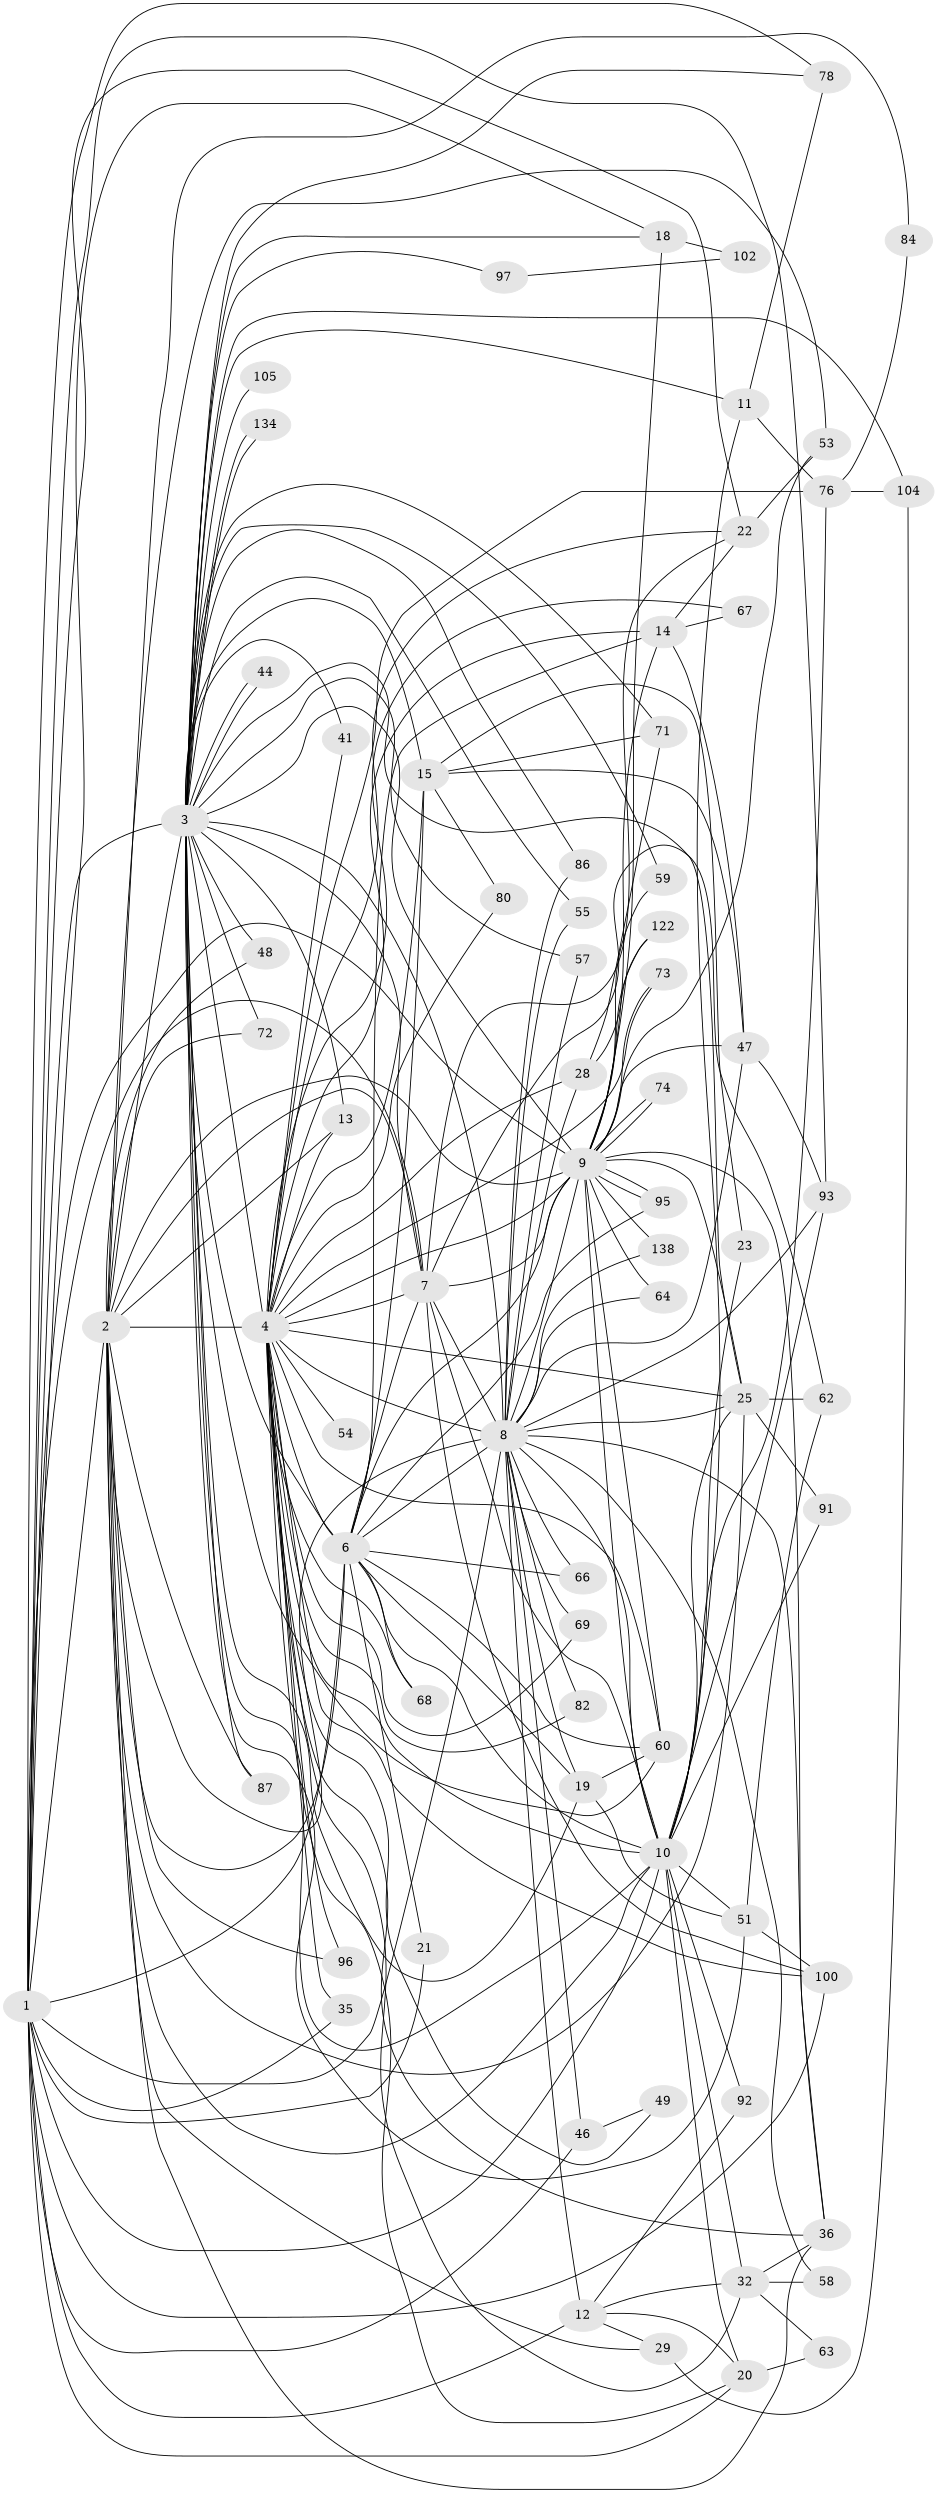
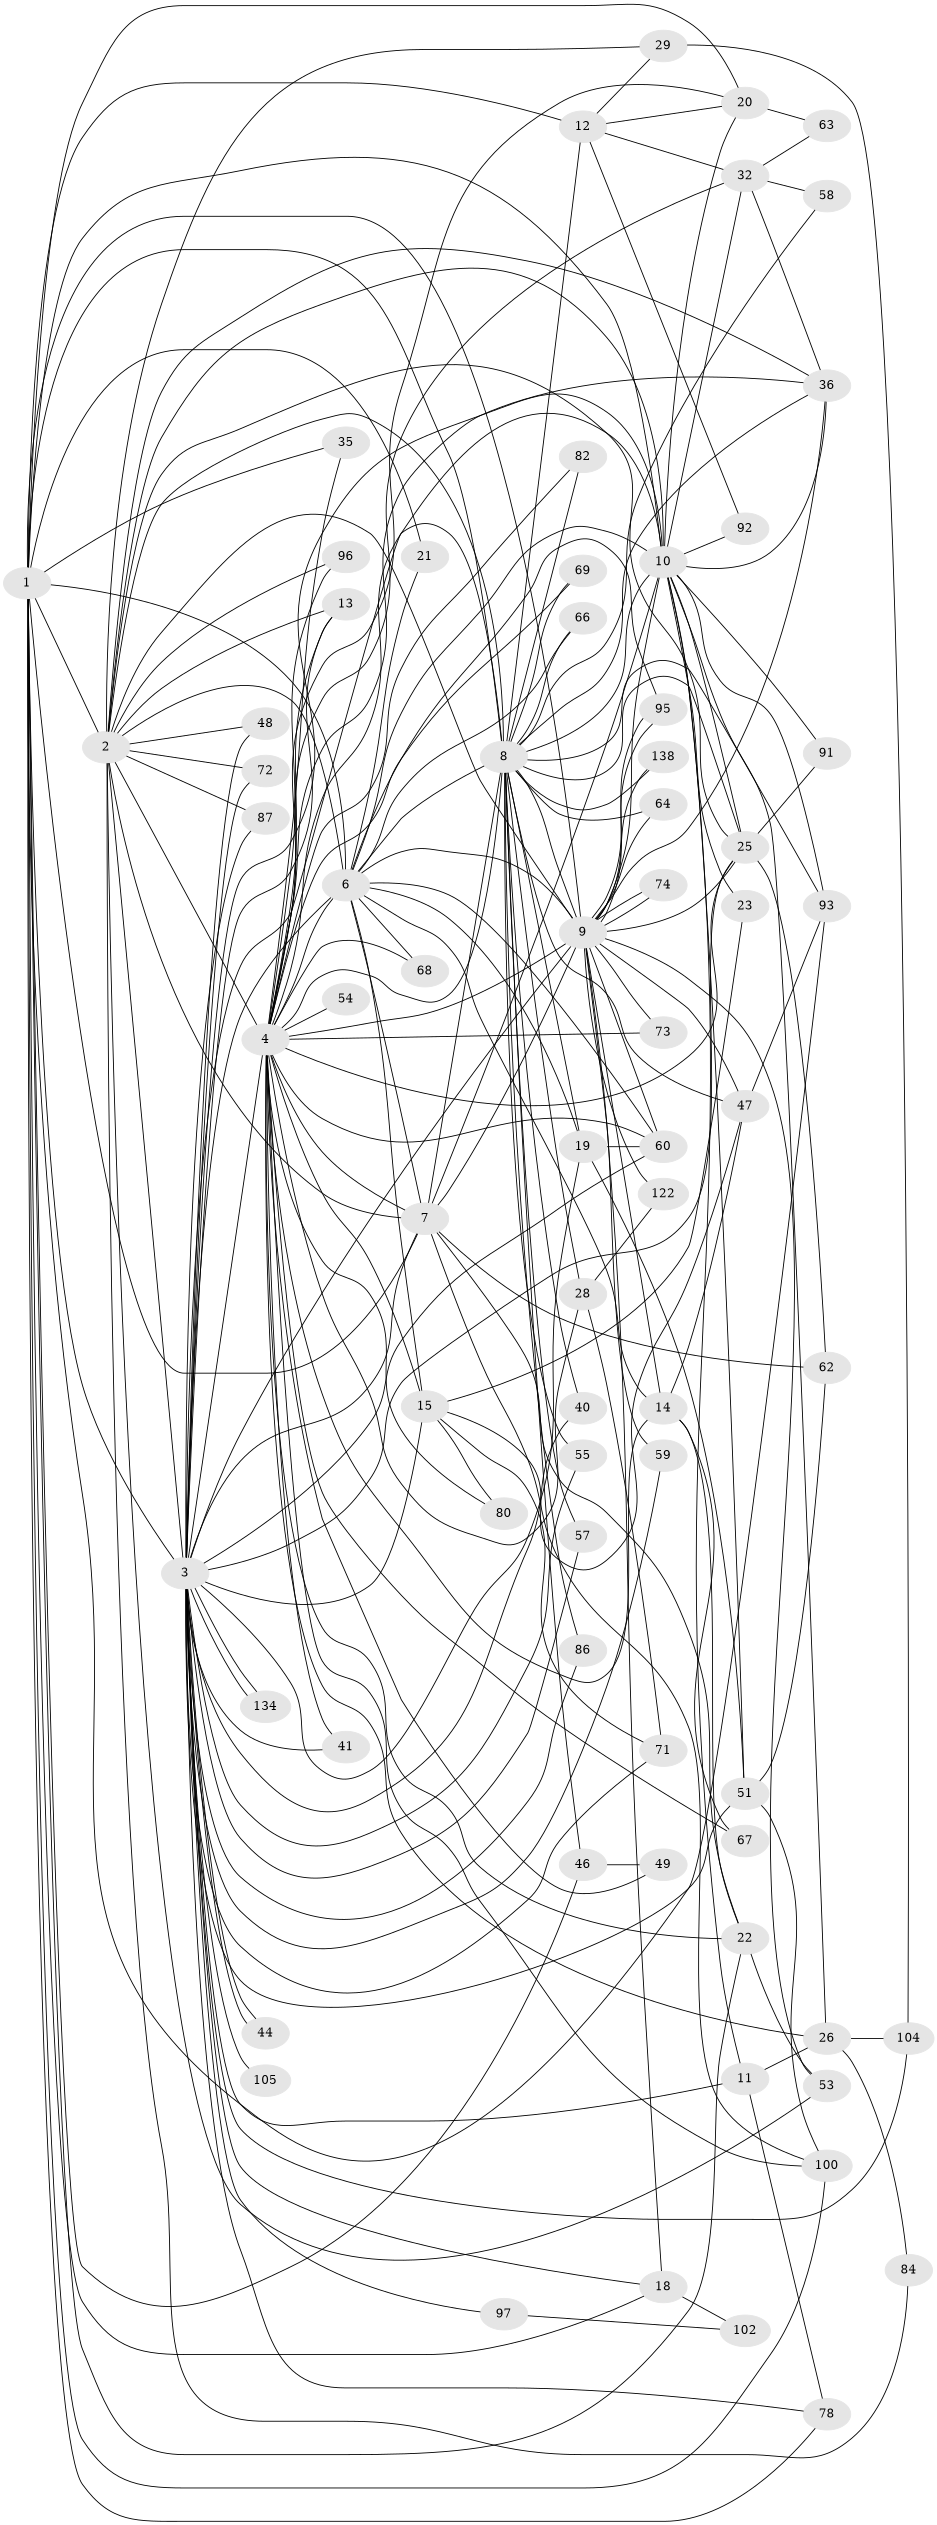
(827, 492) -> (827, 2039)
none -> (796, 523)
none -> (583, 1408)
